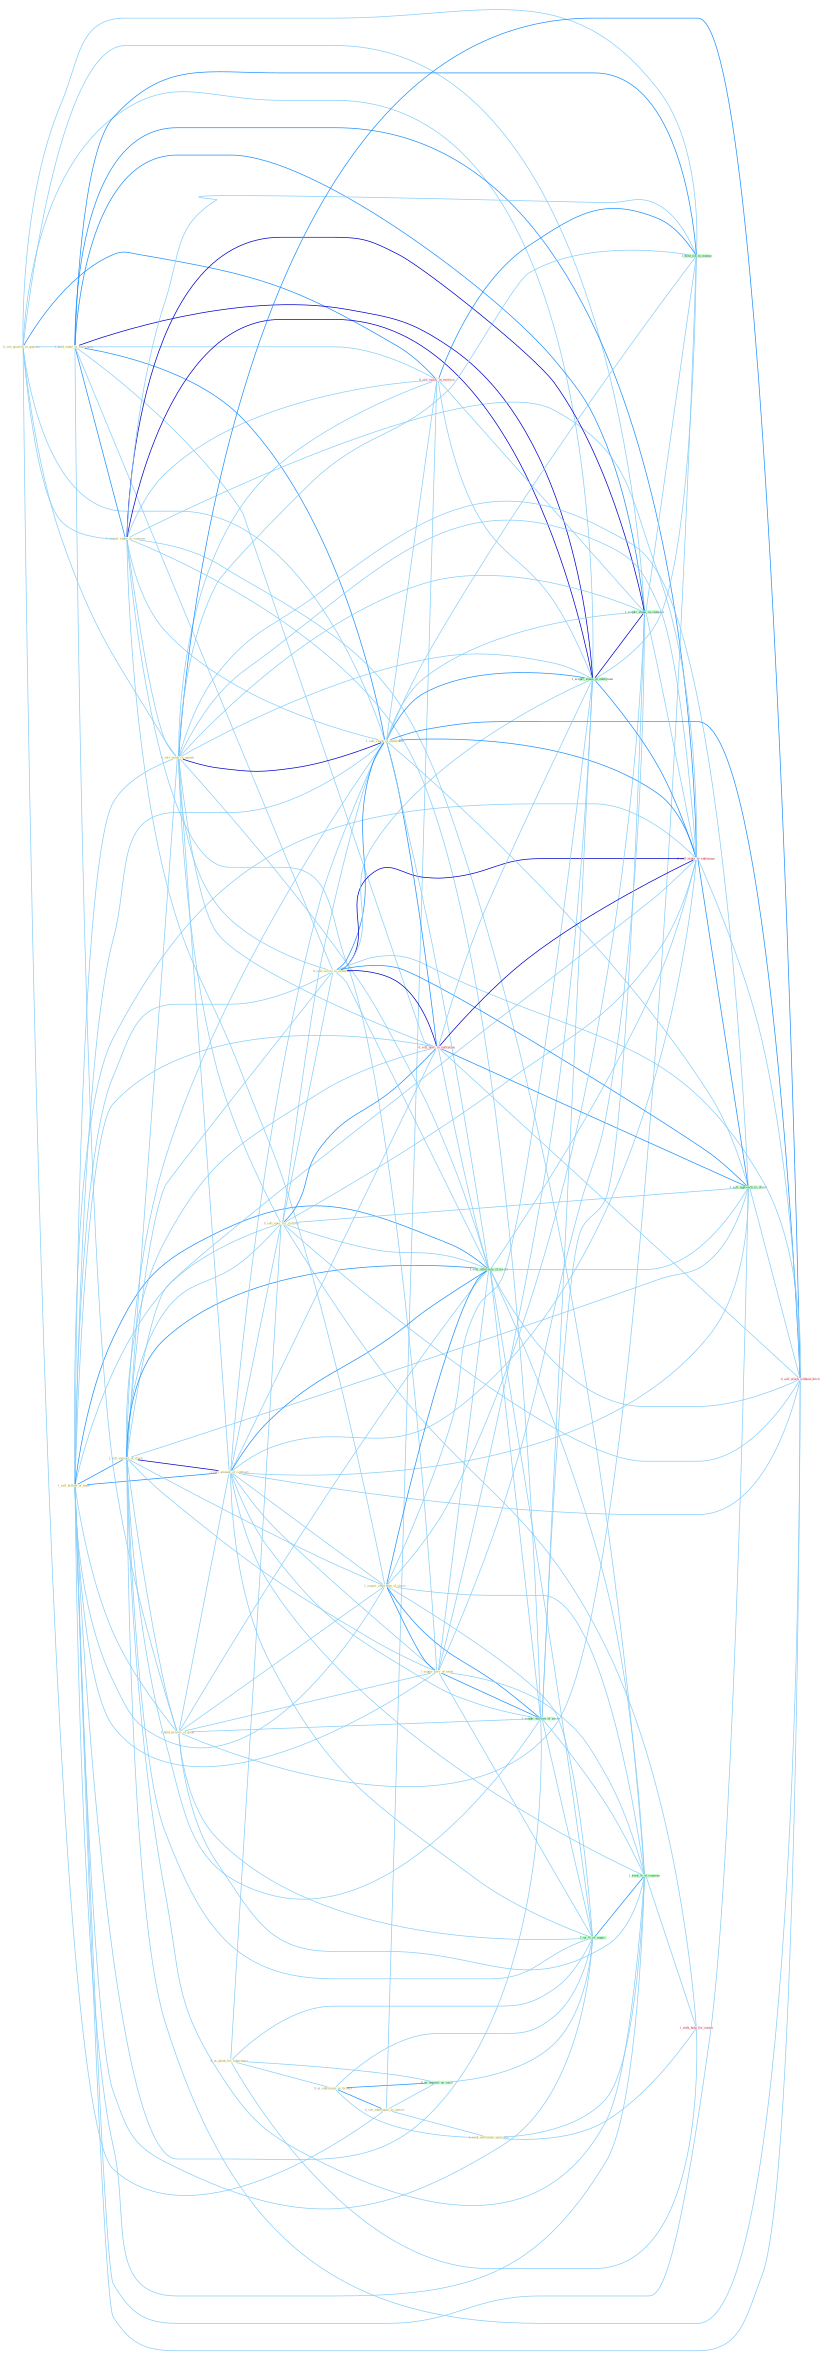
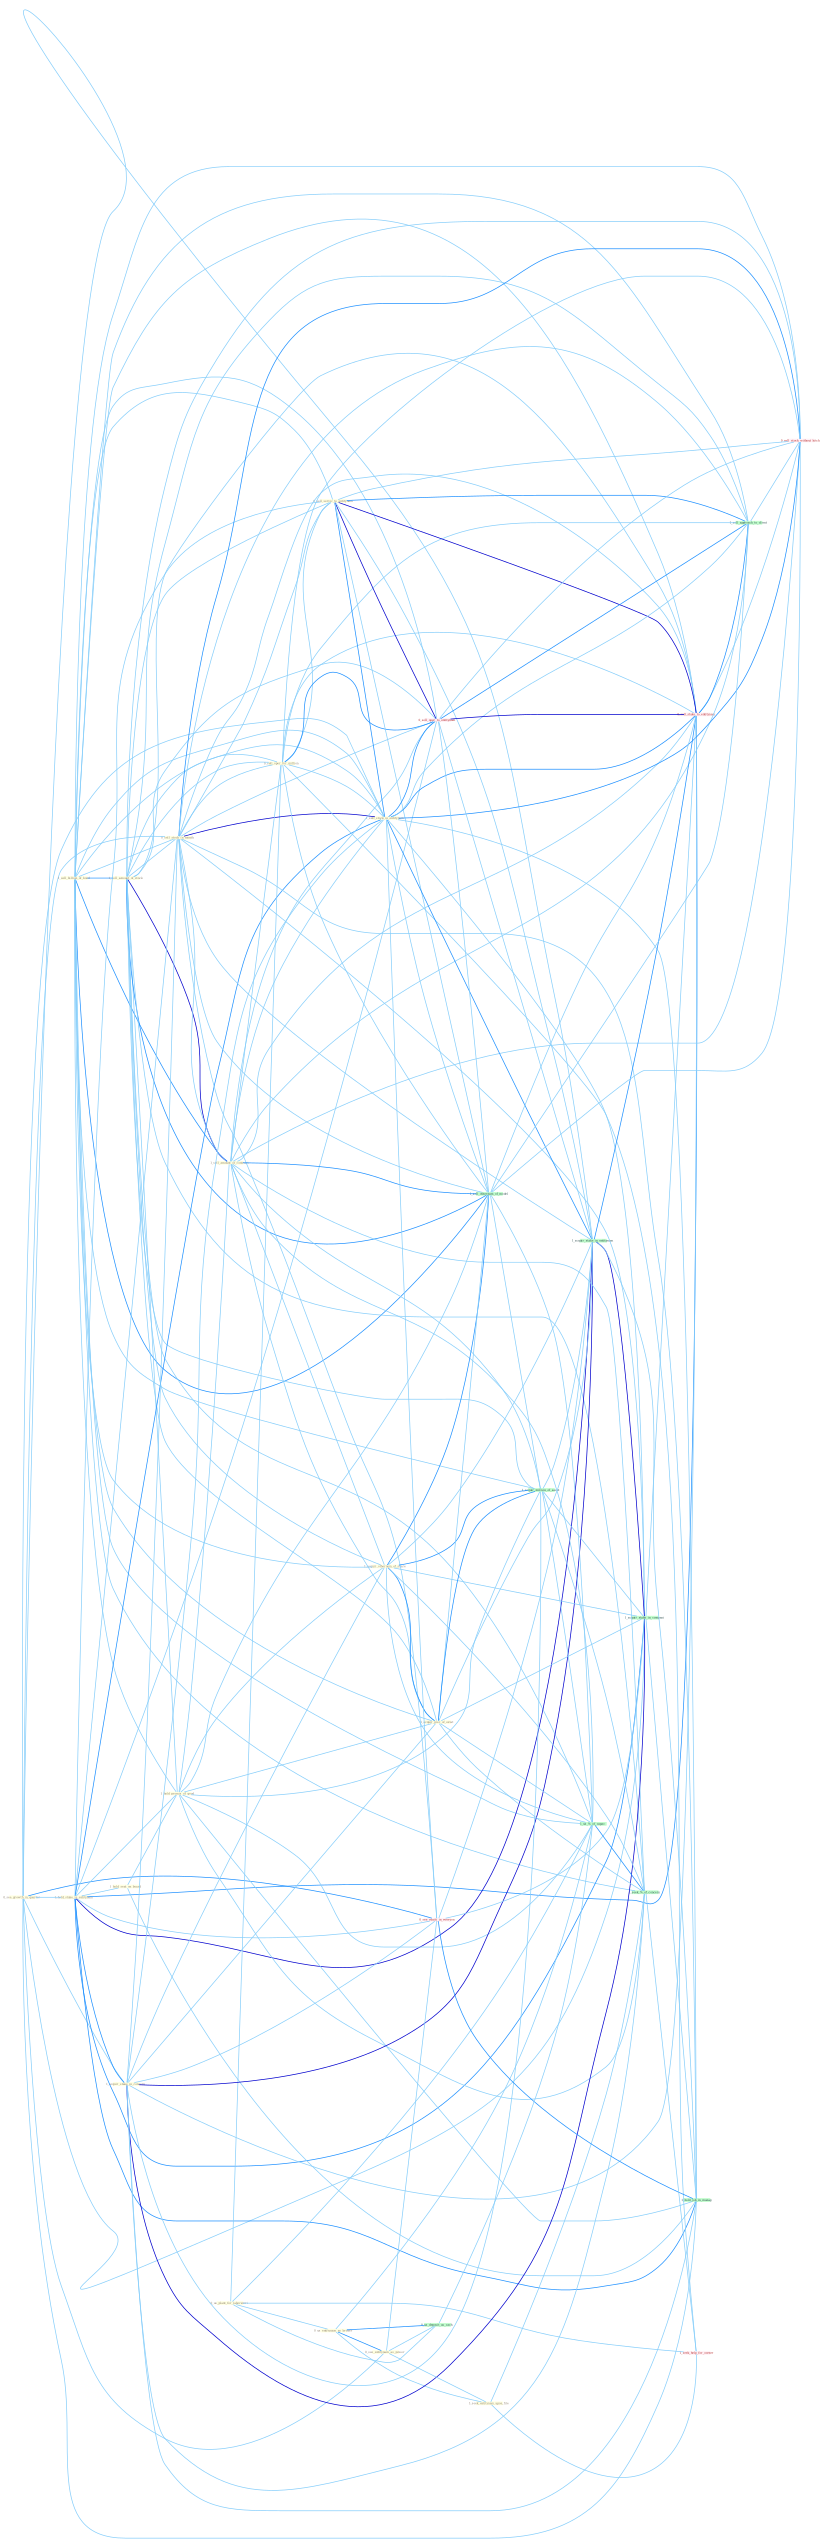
none -> (126, 1368)
(596, 1549) -> none
none -> (126, 1886)
